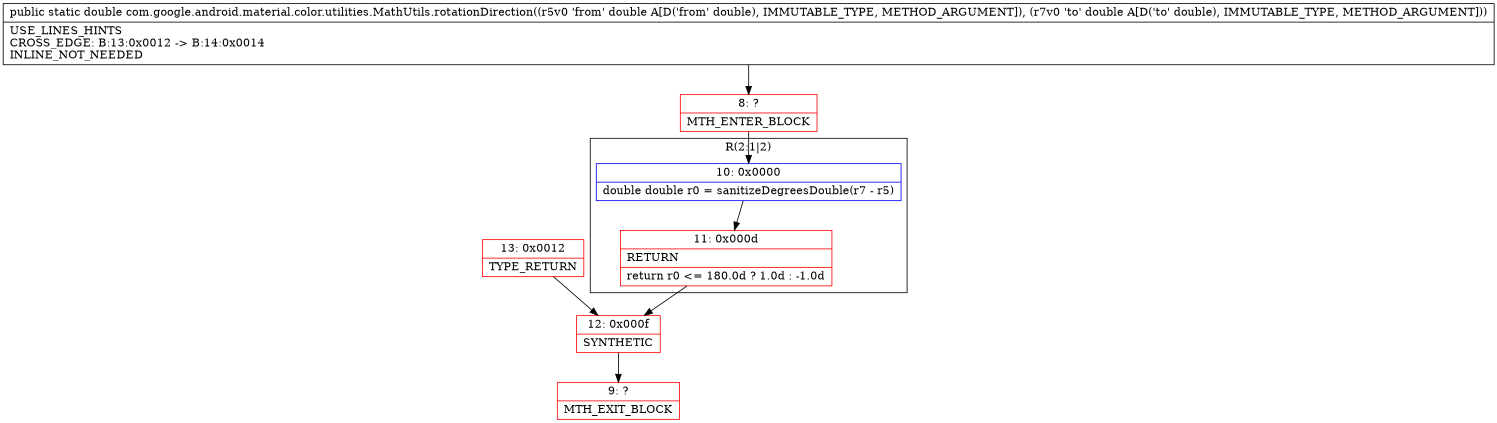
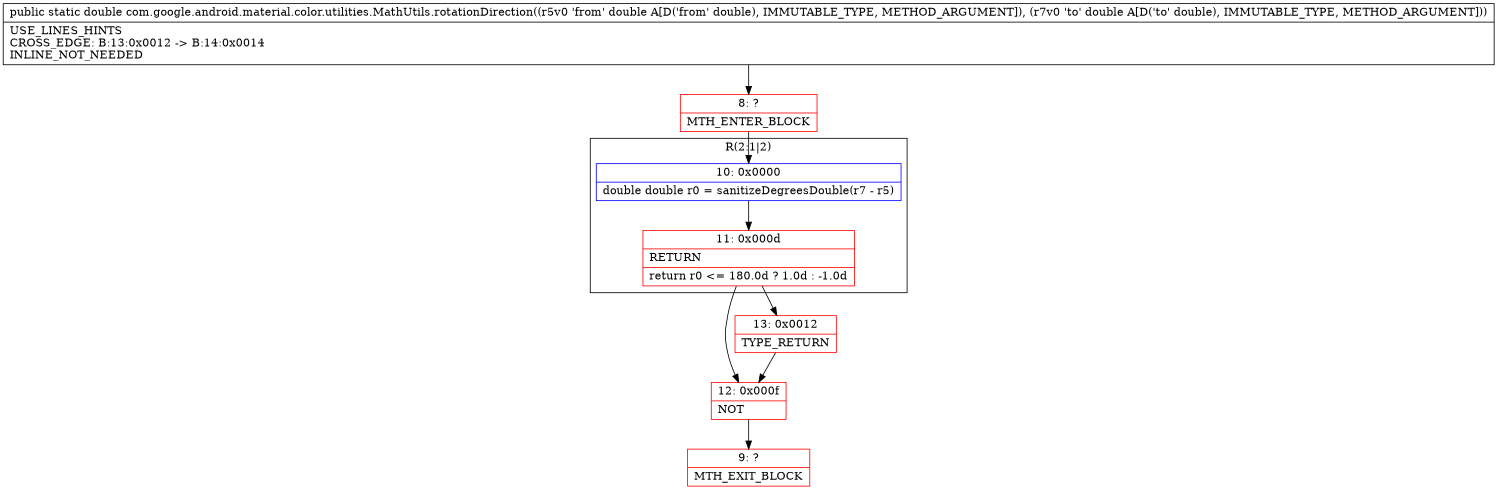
none -> (768, 298)
(618, 343) -> (731, 410)
